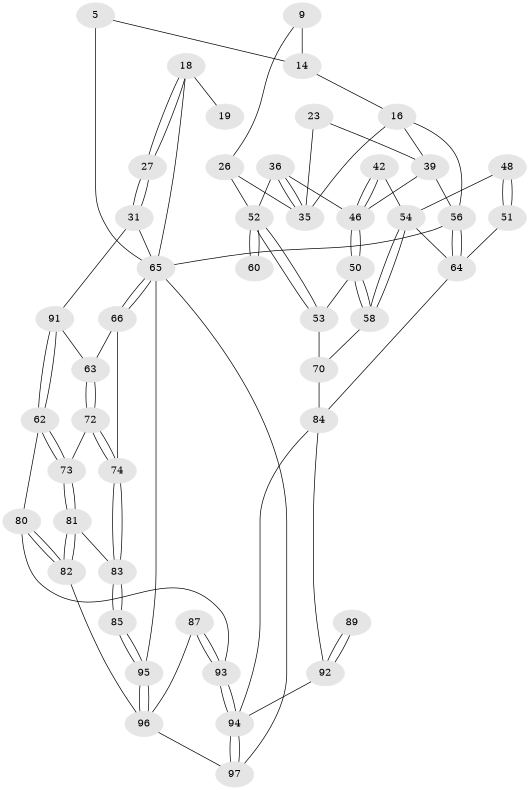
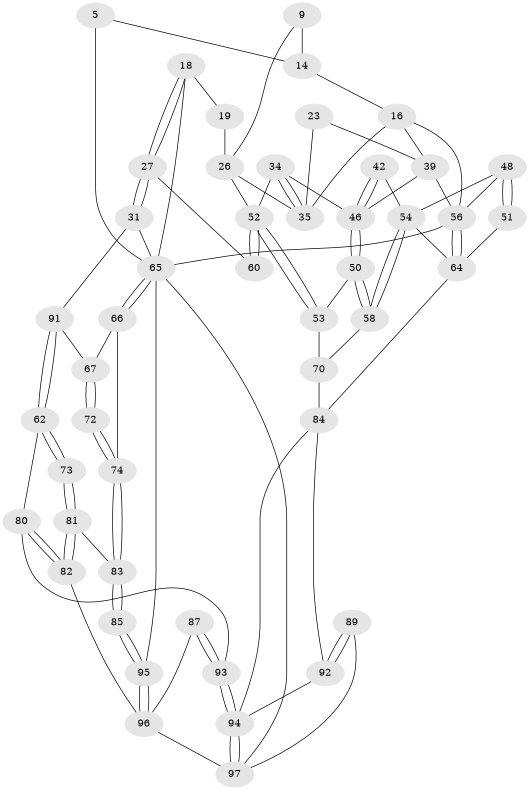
none -> (225, 142)
(275, 167) -> (275, 167)
none -> (482, 192)
none -> (201, 218)
(91, 370) -> (91, 370)
(79, 445) -> none
none -> (327, 718)
